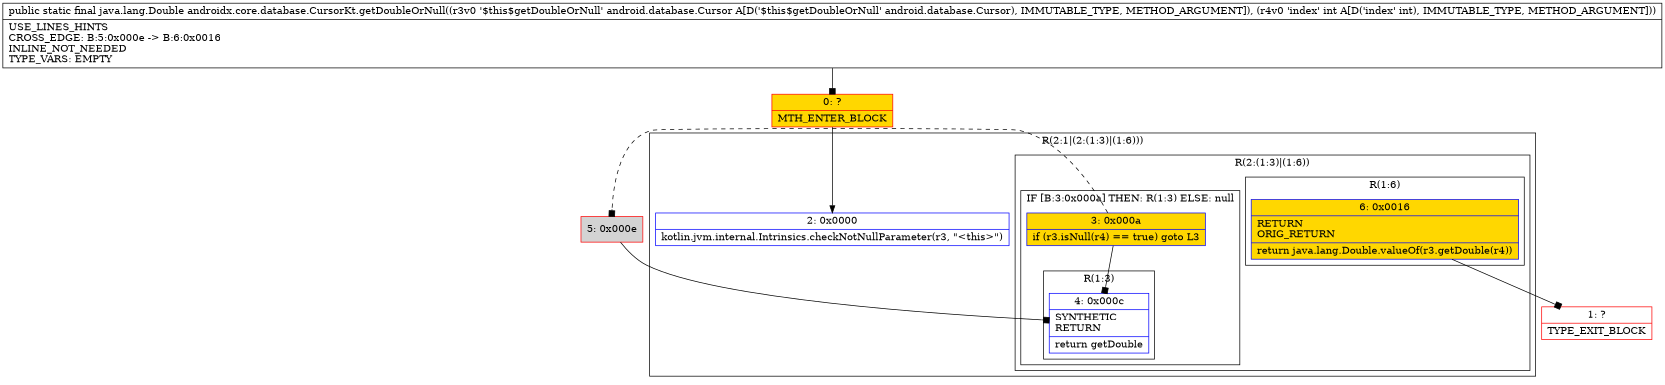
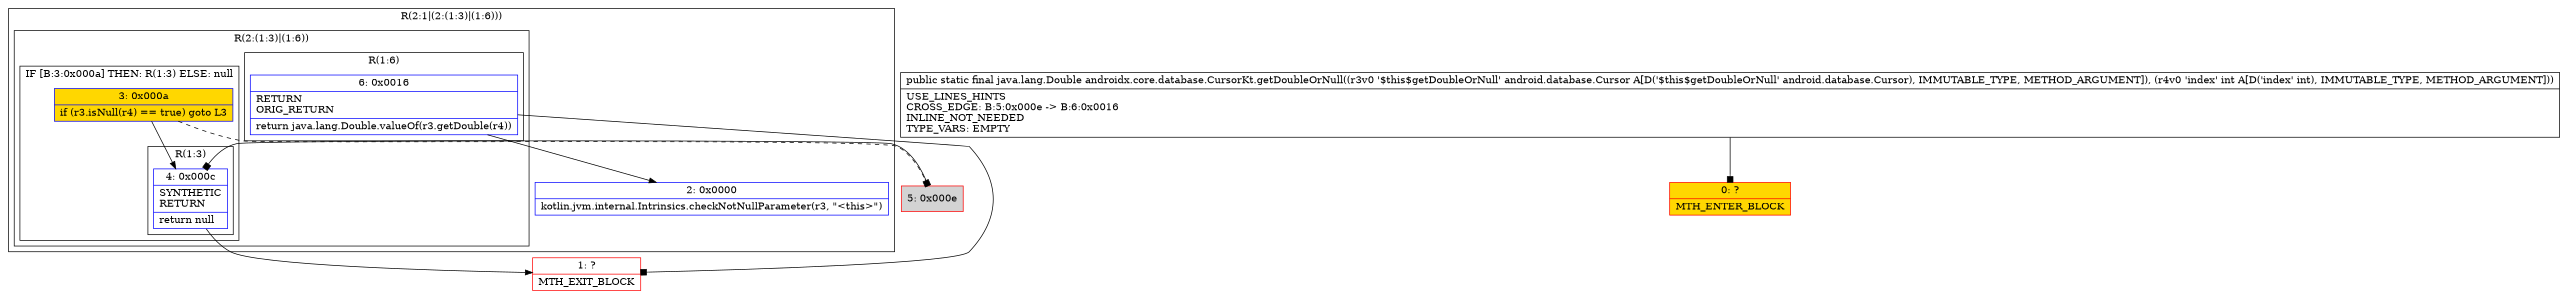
(832, 166) -> (568, 158)
(1385, 229) -> (384, 105)
(1109, 266) -> (162, 142)
none -> (360, 267)
(1597, 331) -> (587, 282)
(1099, 345) -> (187, 220)
